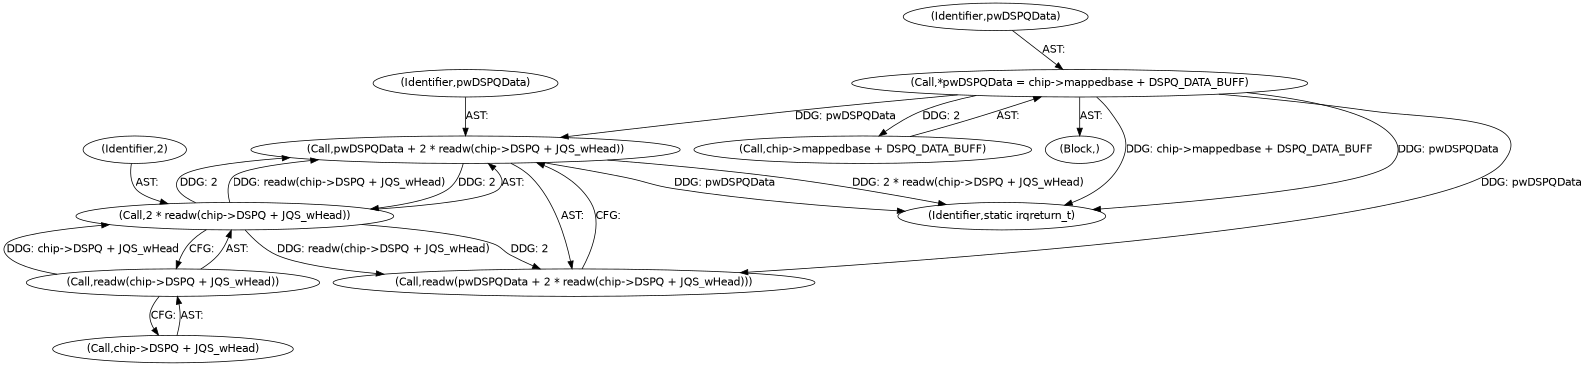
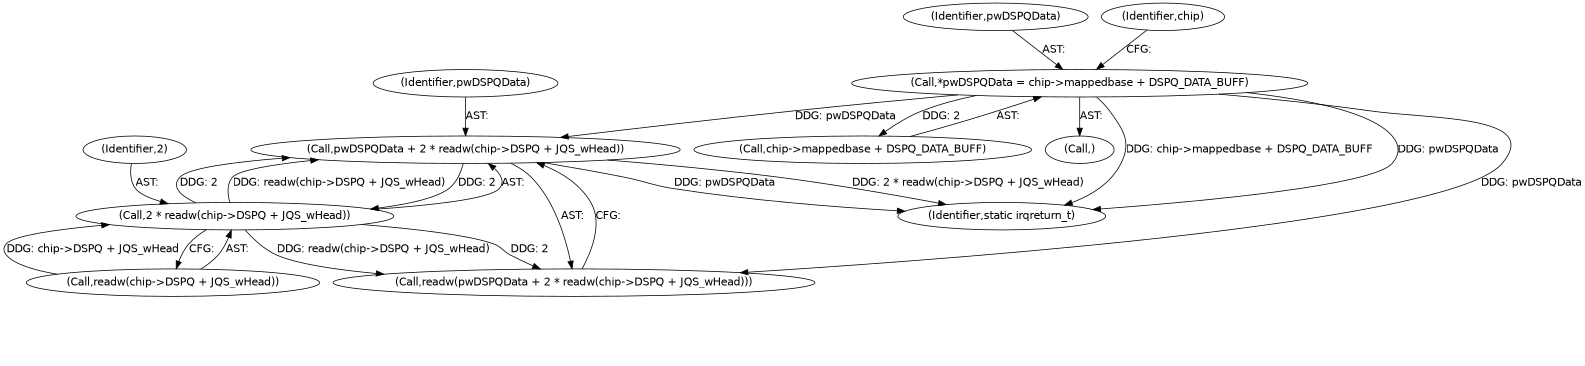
none -> (1163, 17)
(1080, 150) -> (1080, 150)
(173, 349) -> none
